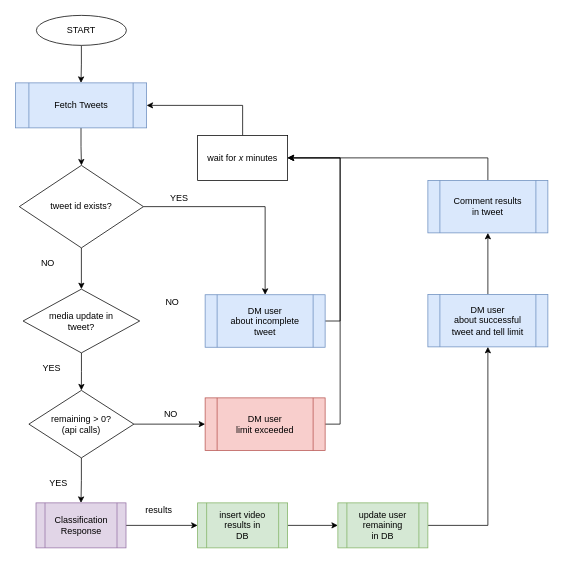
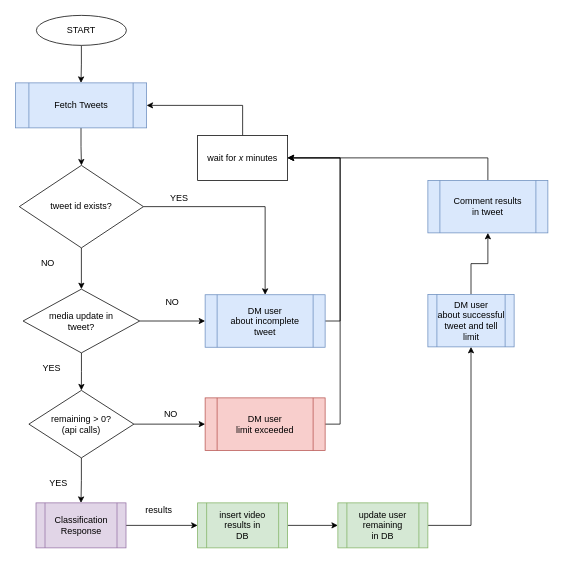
none -> (198, 321)
(488, 321) -> (471, 321)
